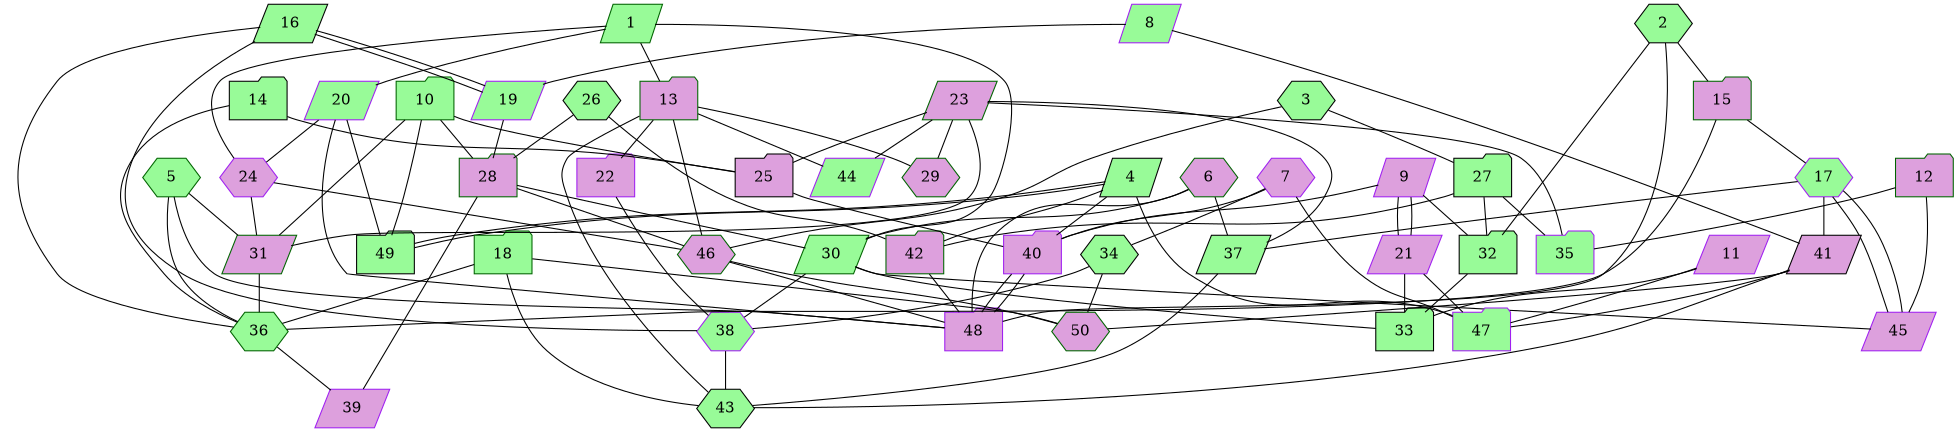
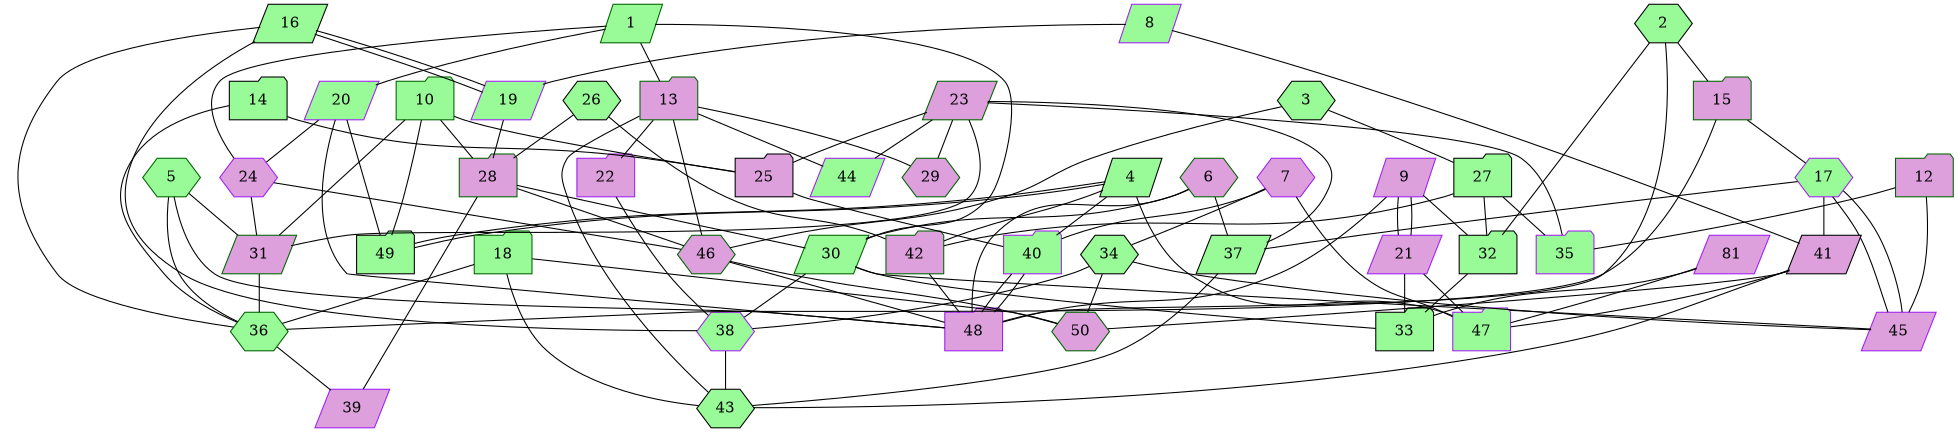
(1243, 208) -> (1238, 288)
(1032, 255) -> (1032, 255)
(1732, 255) -> (1732, 255)
none -> (1353, 295)
